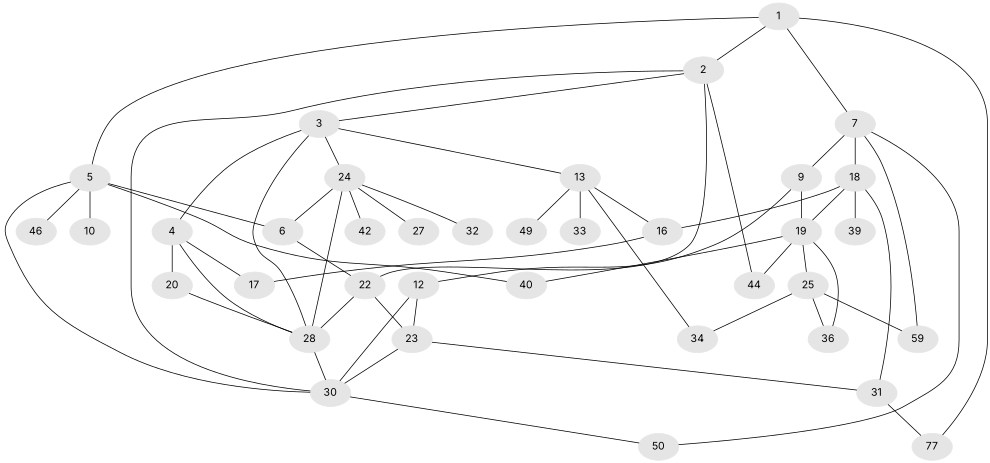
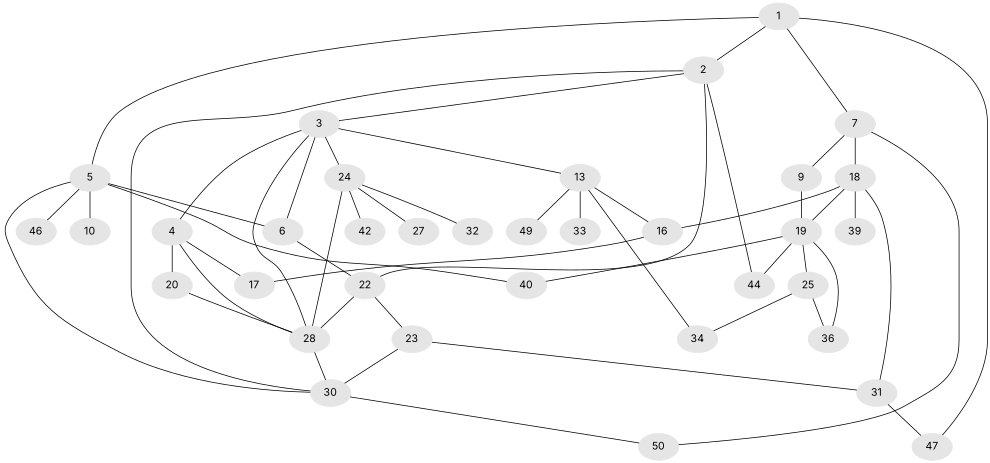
(314, 205) -> (301, 178)
(419, 285) -> none
(918, 339) -> none
(932, 447) -> (932, 447)
